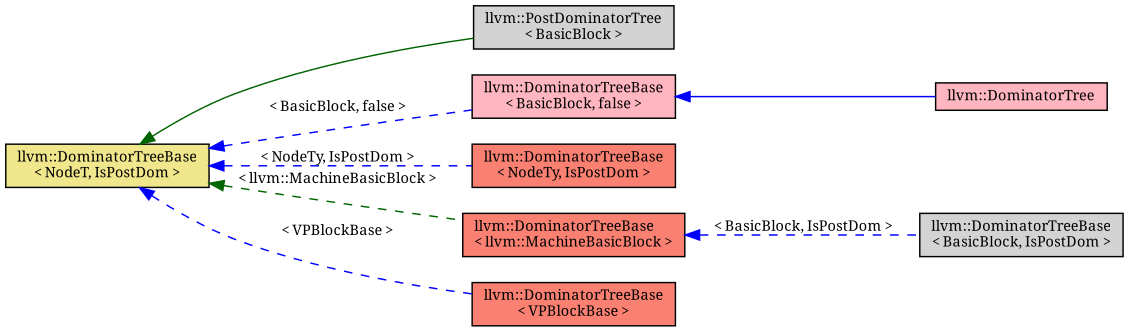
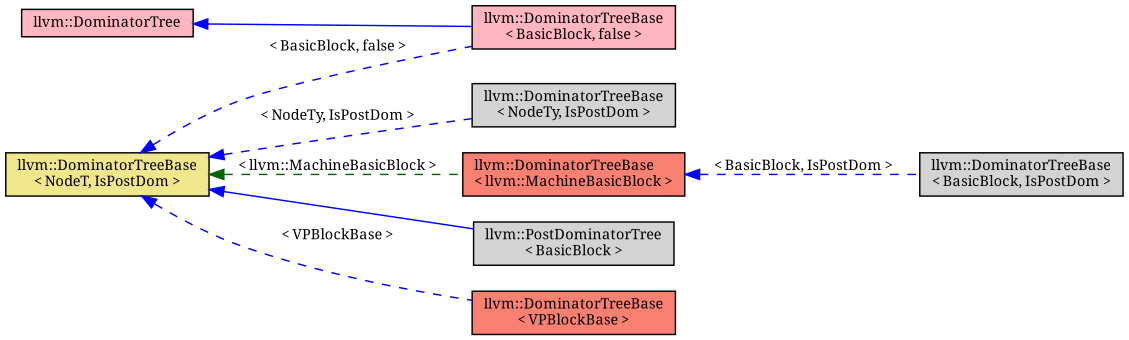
(308, 71) -> (349, 210)
(813, 97) -> (340, 25)
(574, 166) -> (574, 105)
